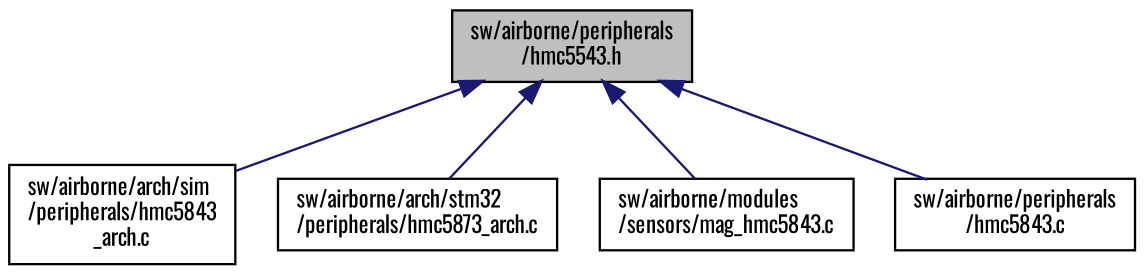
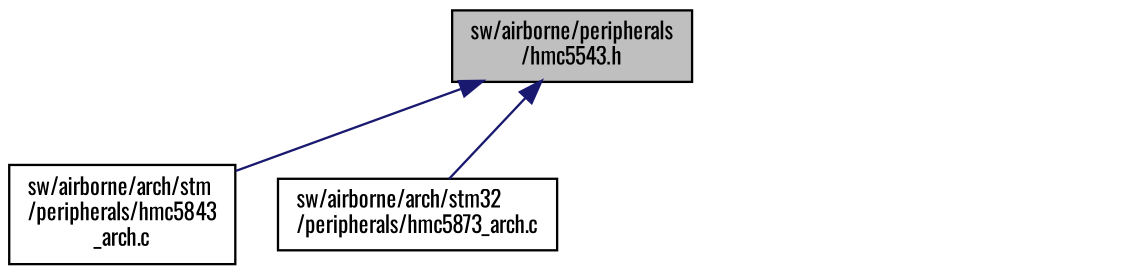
(122, 215) -> (122, 215)
(727, 215) -> none
(1015, 215) -> none
